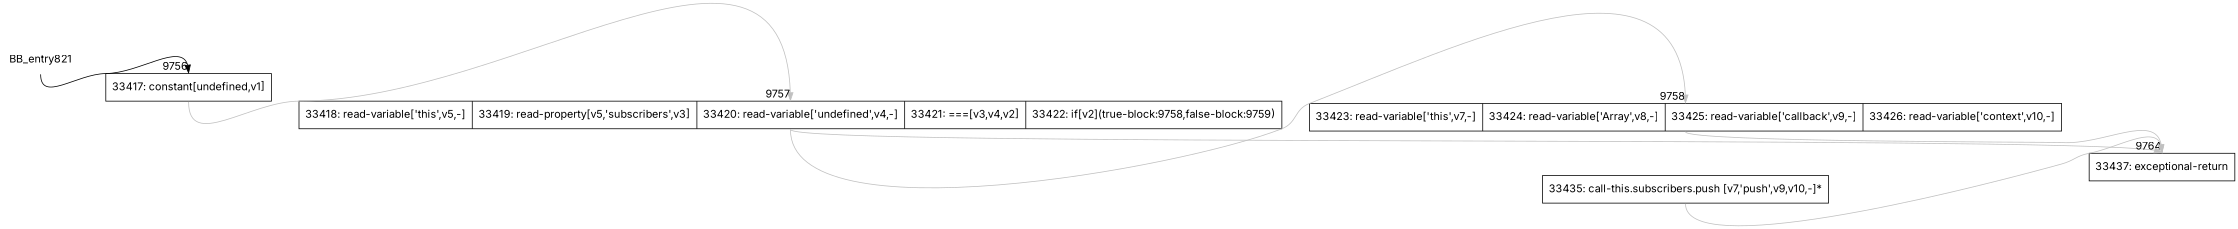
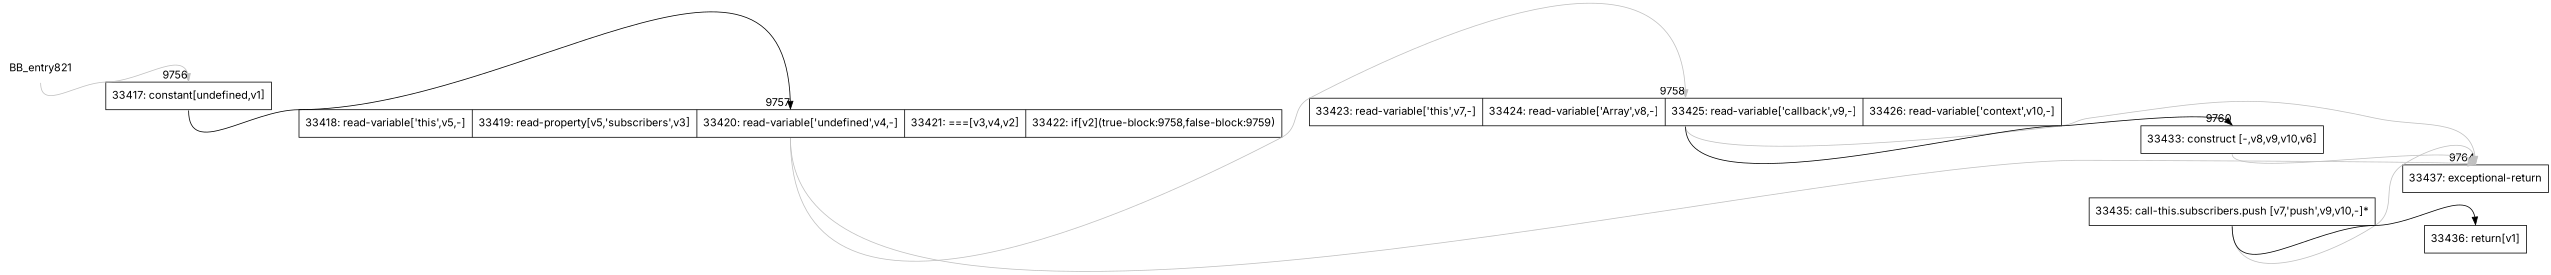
(510, 56) -> (510, 65)
(112, 73) -> (112, 81)
none -> (2232, 140)
none -> (2476, 239)
